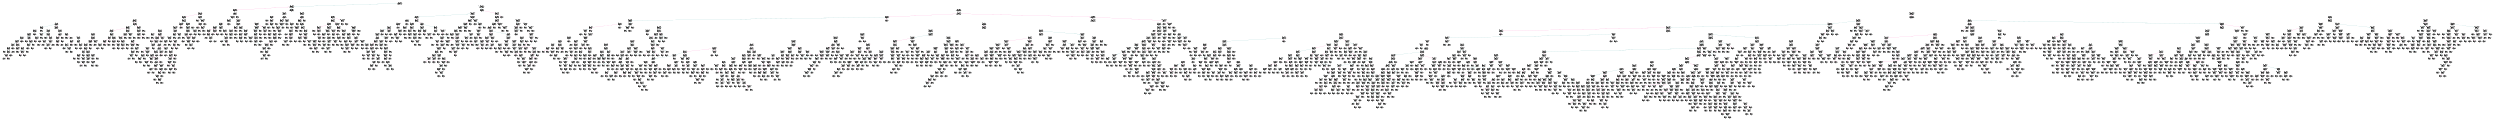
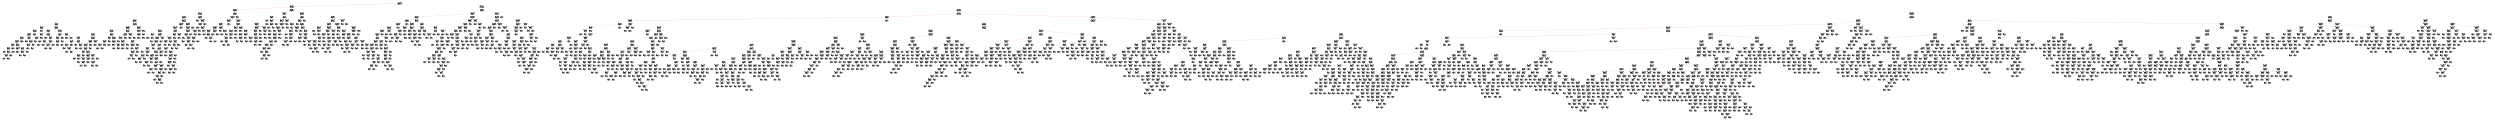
(1677, 90) -> none
